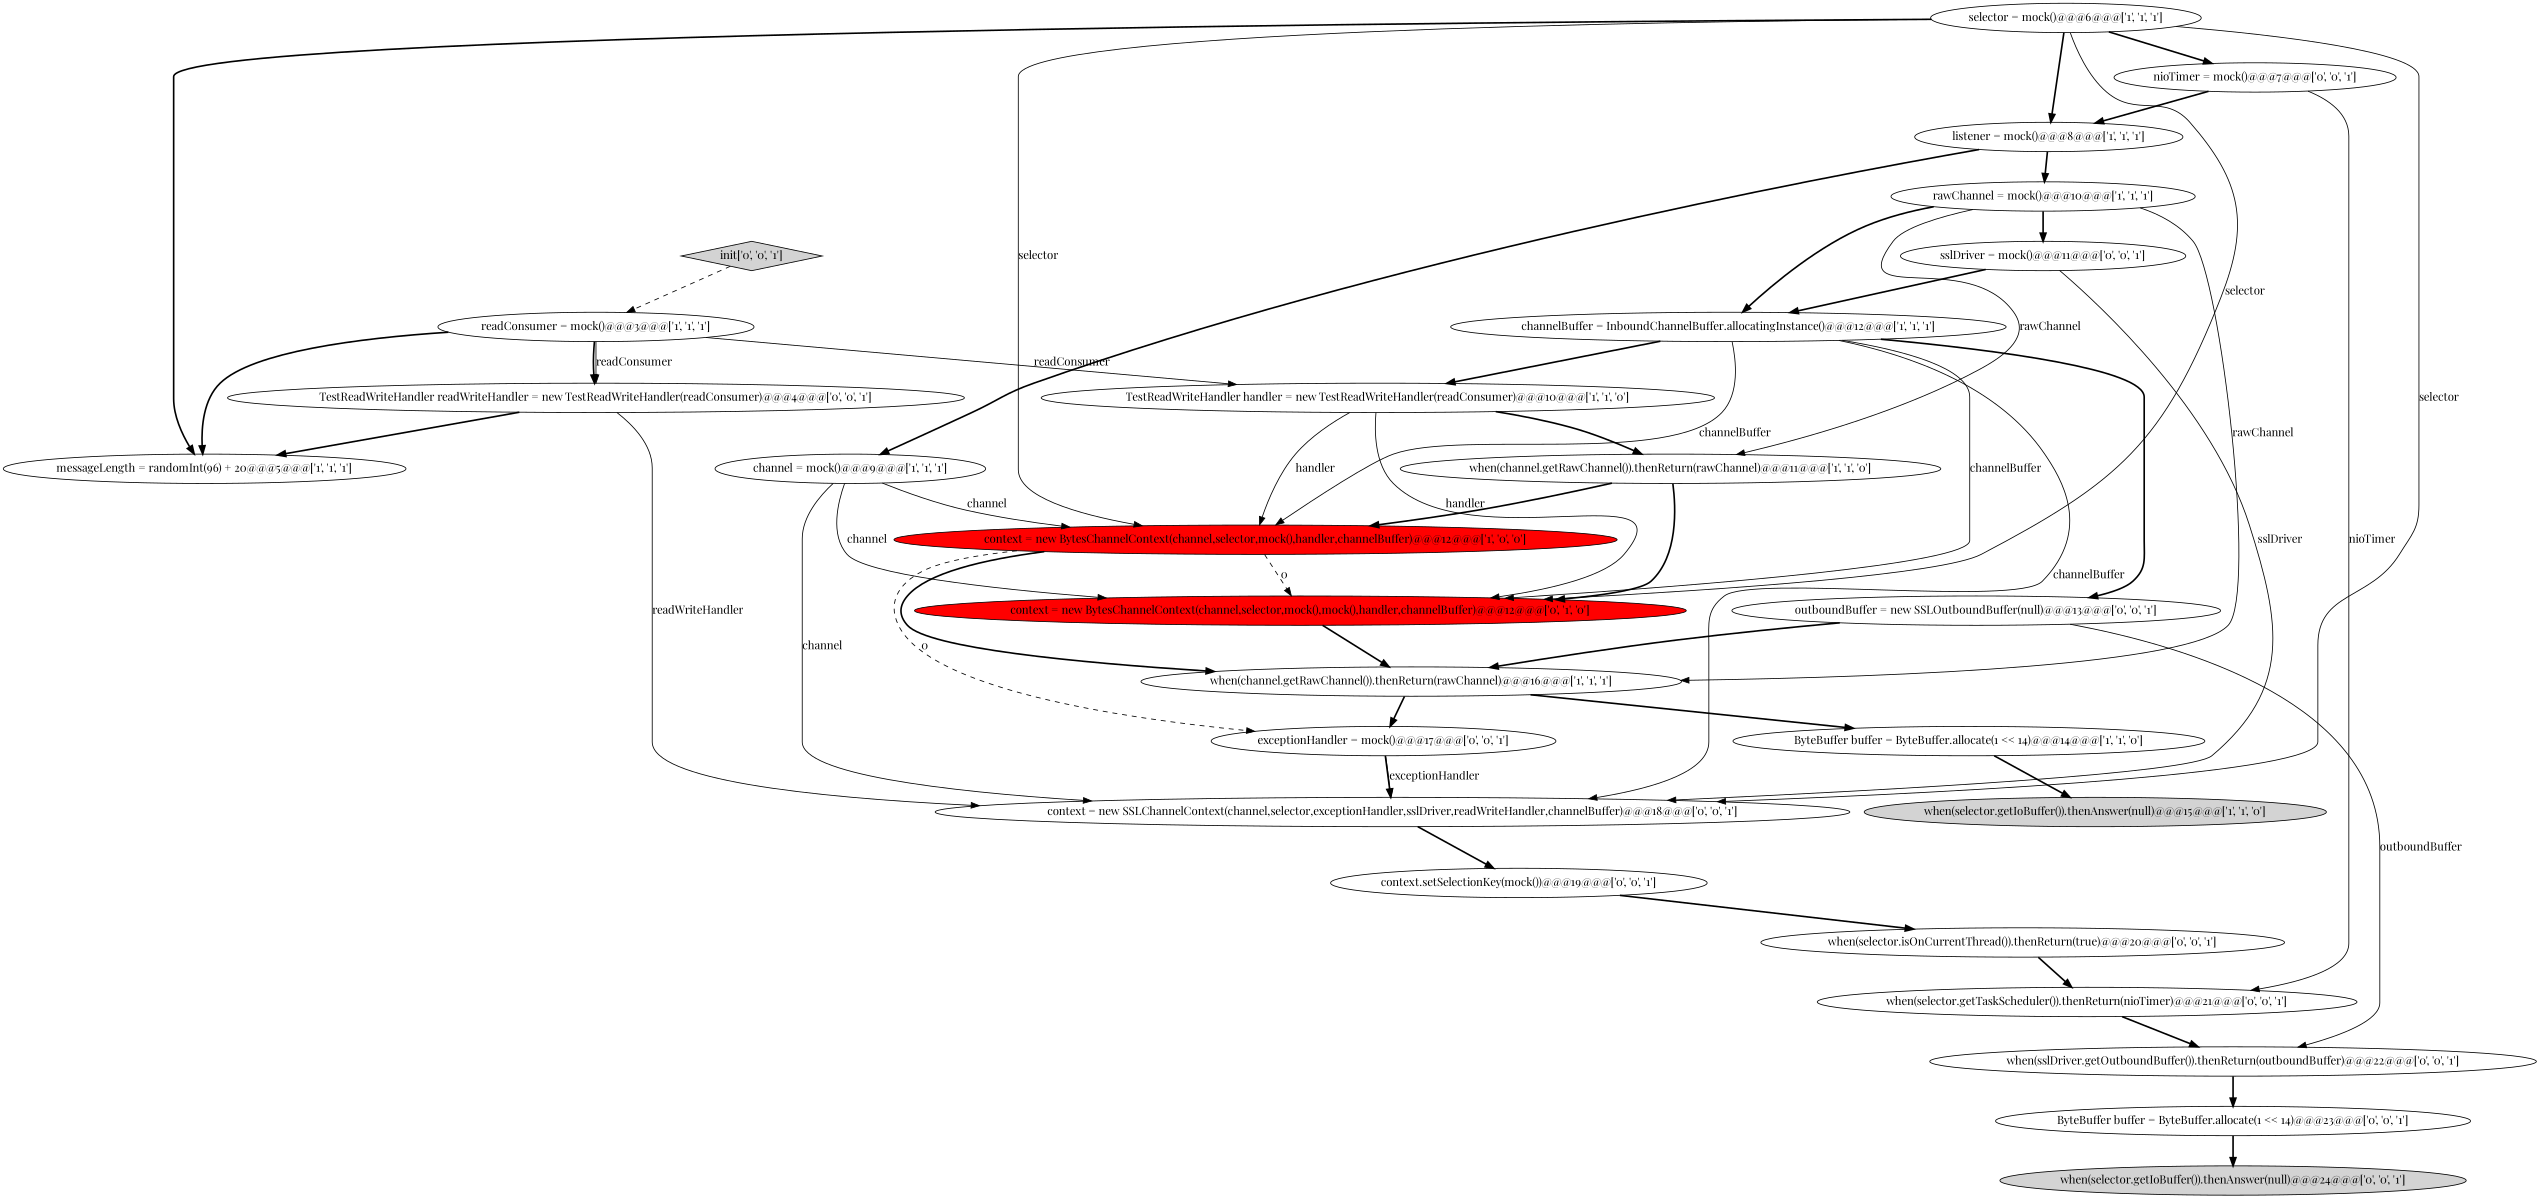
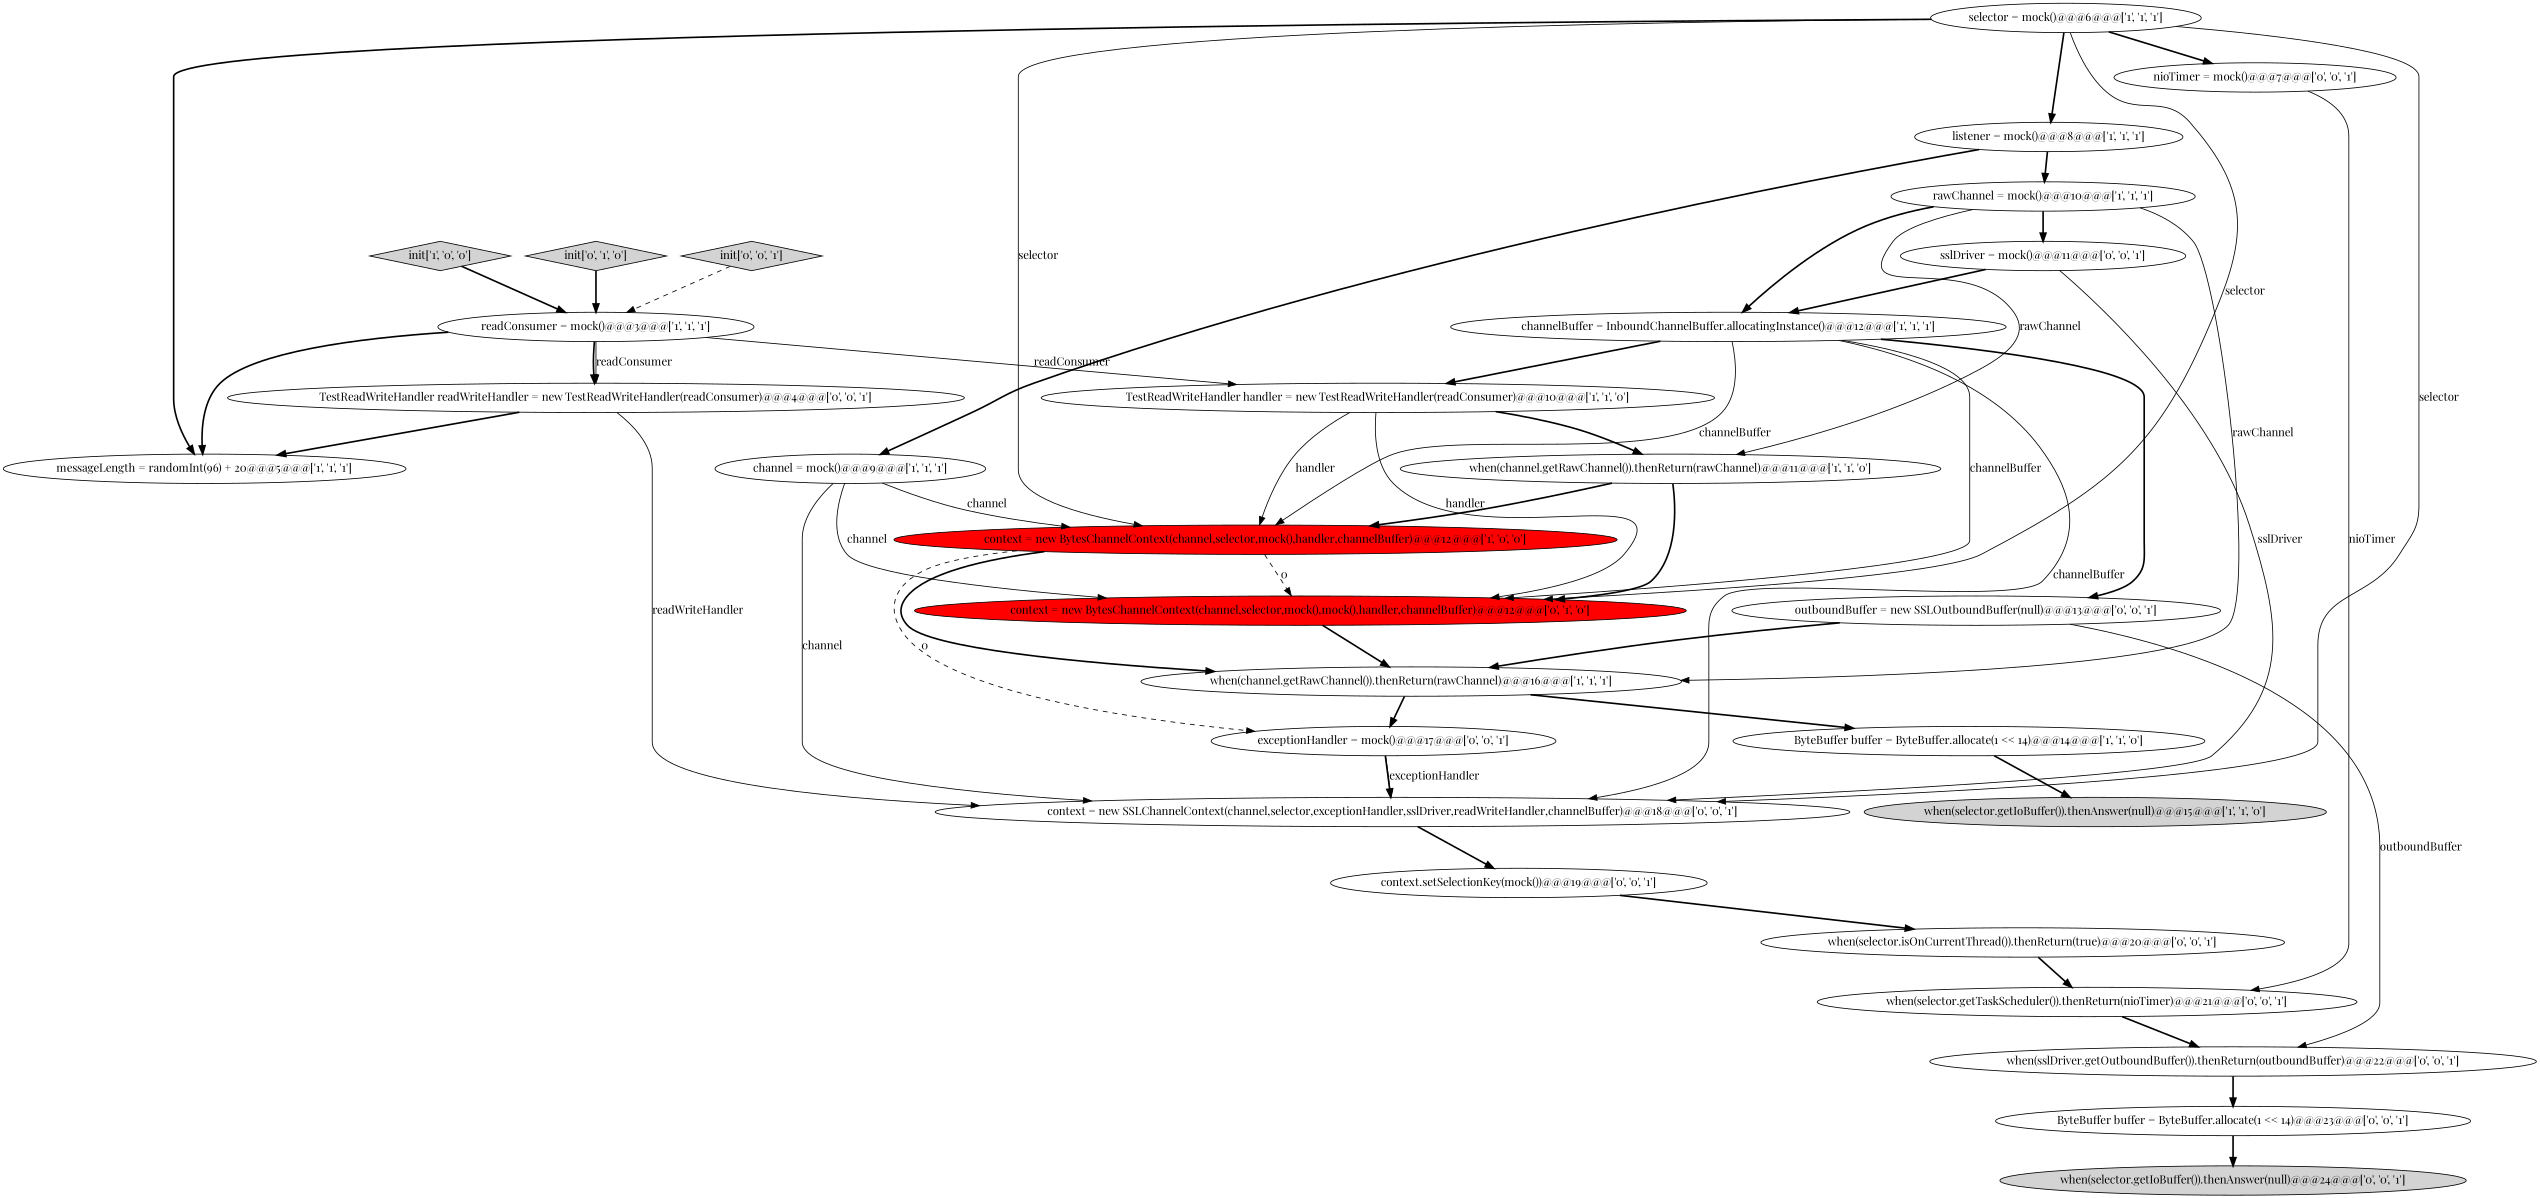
(2169, 102) -> none
none -> (440, 256)
none -> (596, 256)
